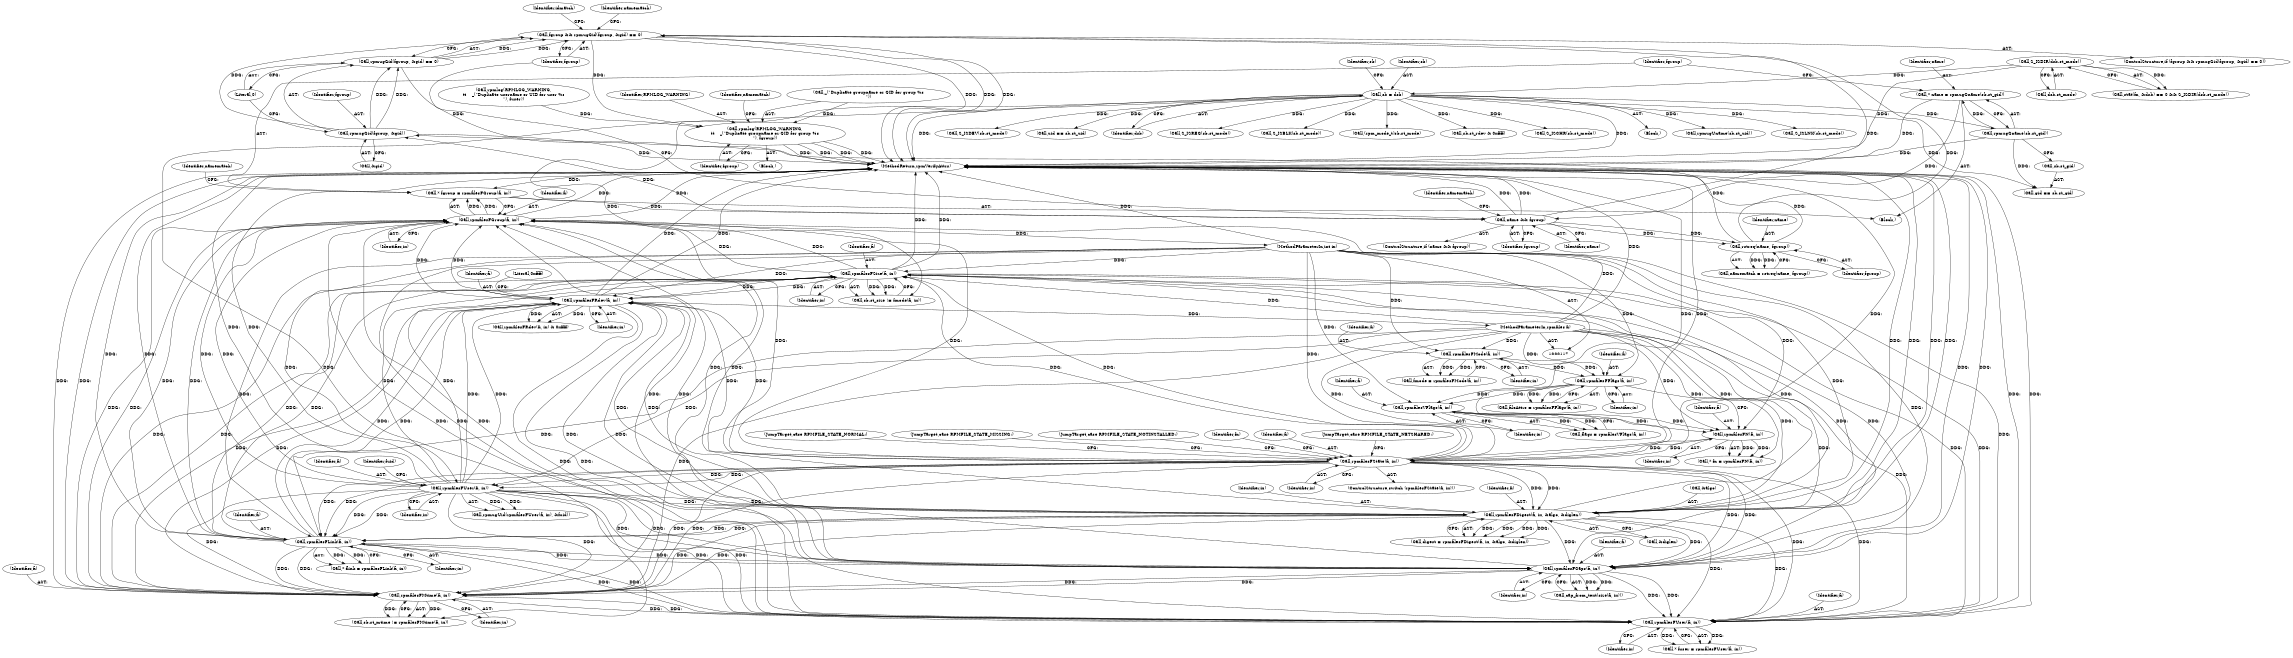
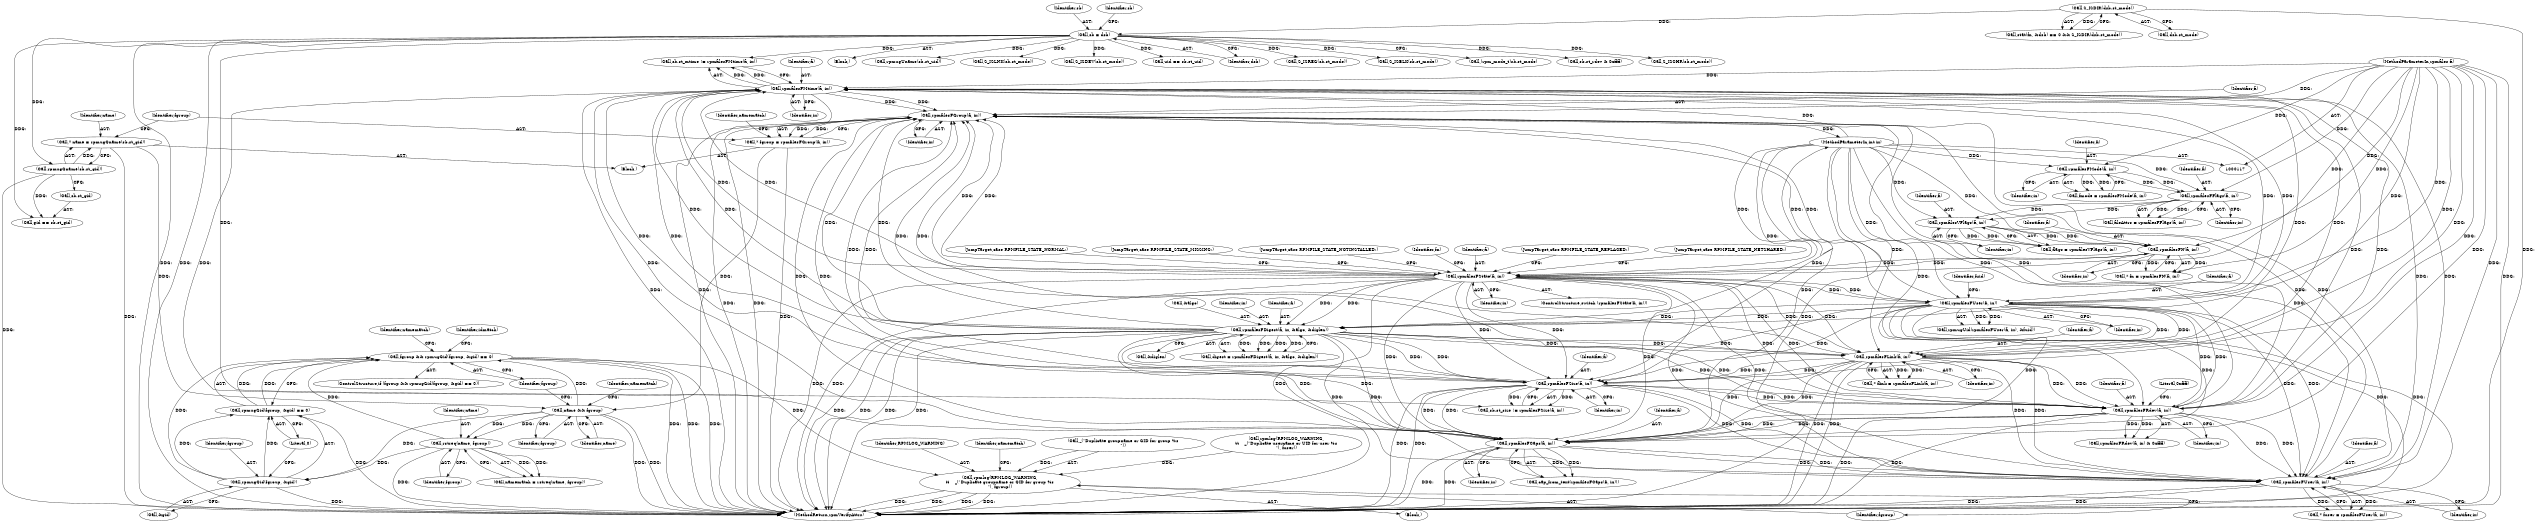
(1394, 114) -> (1402, 49)
(684, 173) -> (779, 336)
(1427, 247) -> none
none -> (1575, 250)
(887, 301) -> (1521, 411)
(1058, 313) -> (2400, 280)
(1840, 334) -> (1772, 342)
(1688, 397) -> (2161, 265)
(1589, 596) -> (1573, 482)
